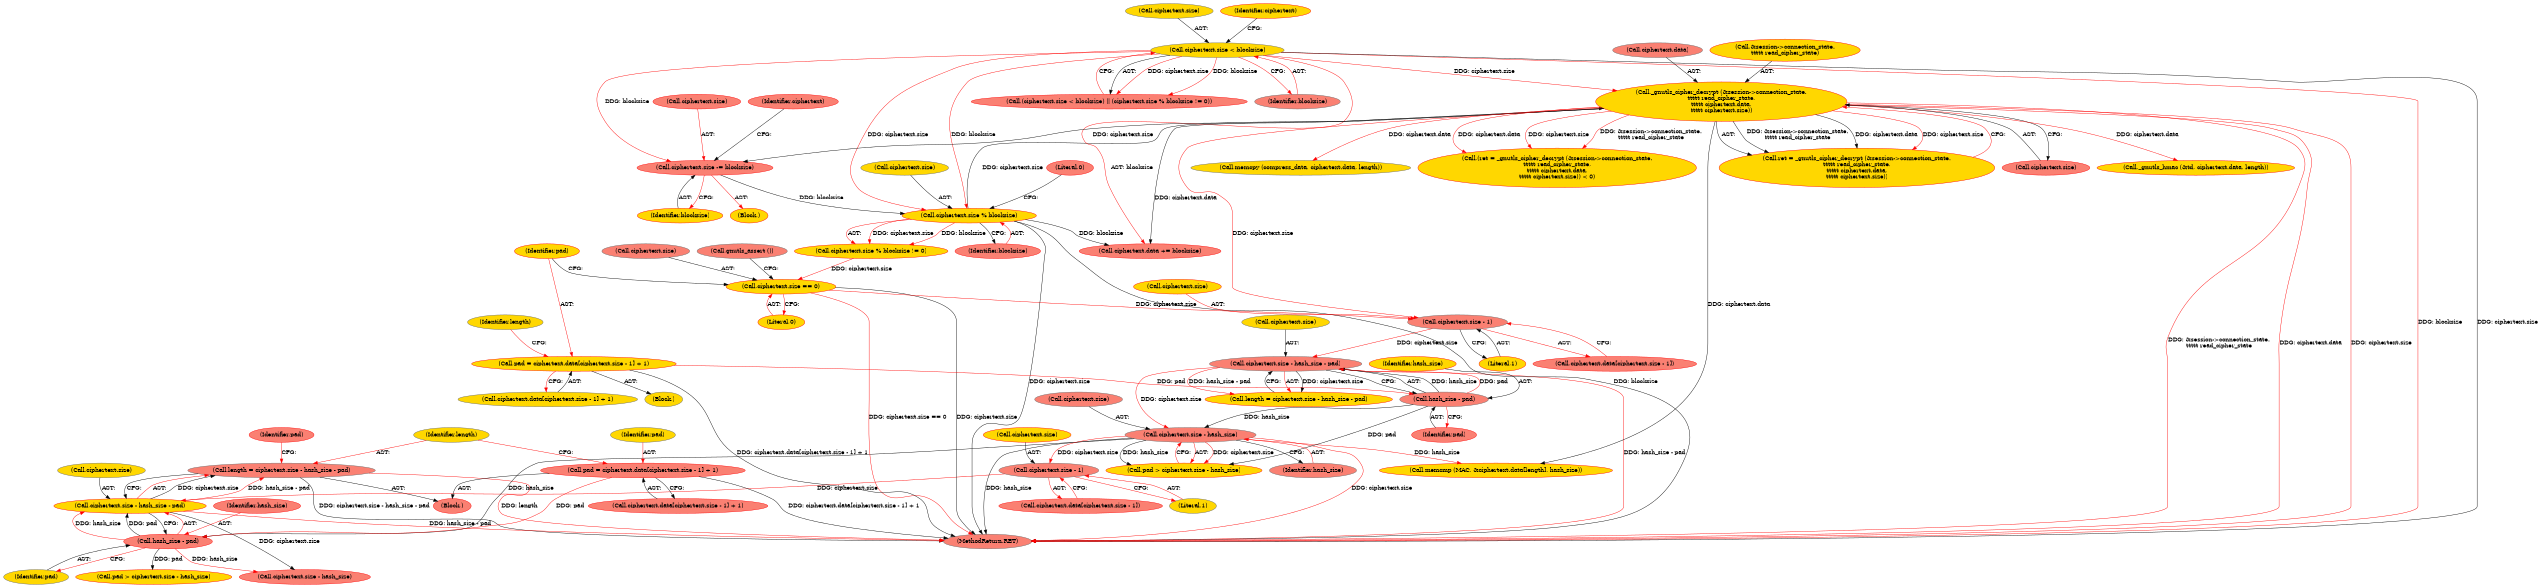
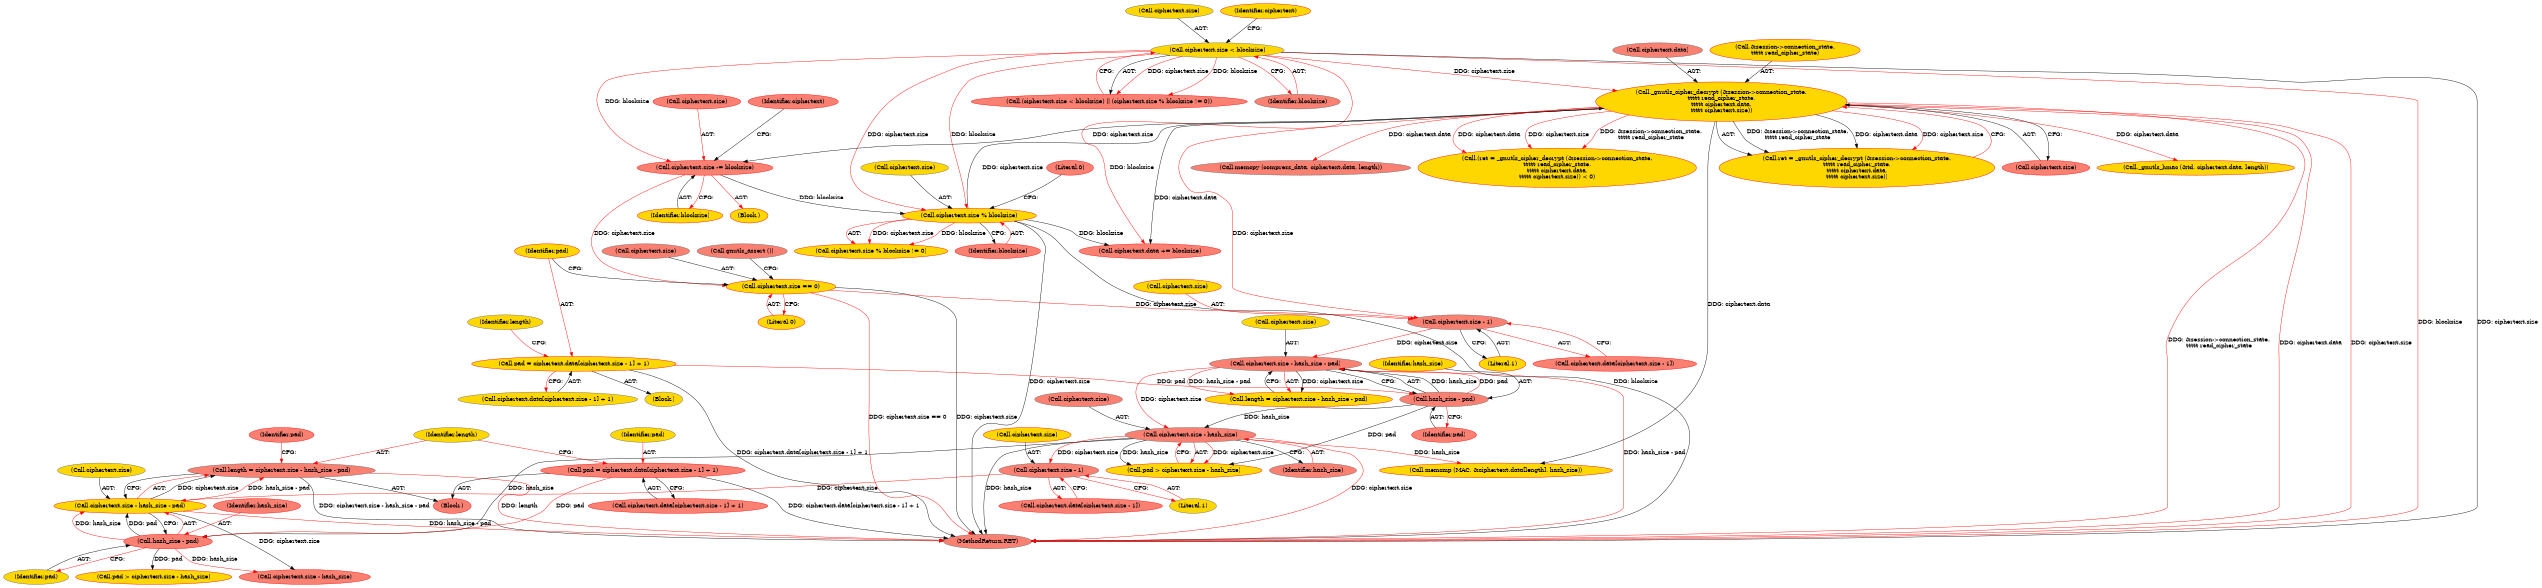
(1132, 168) -> (1132, 168)
(1301, 168) -> (1301, 168)
(828, 268) -> (596, 254)
